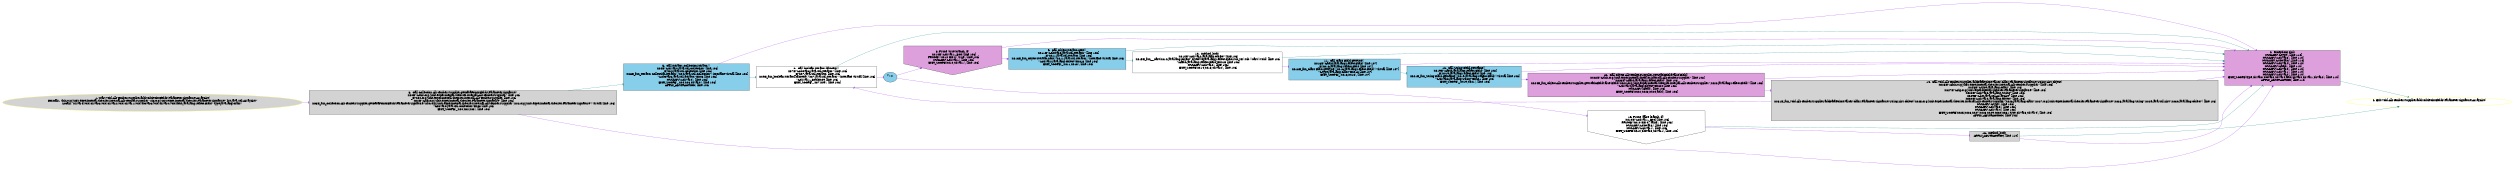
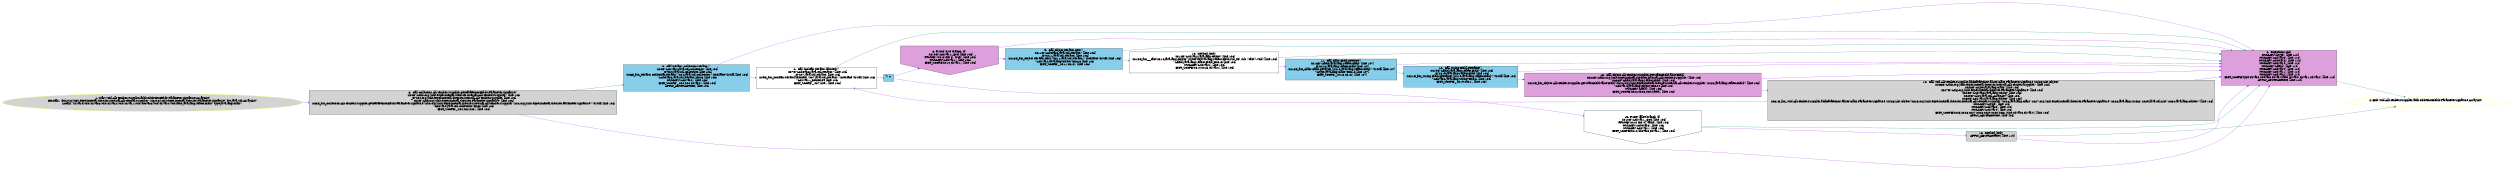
(890, 77) -> (889, 78)
